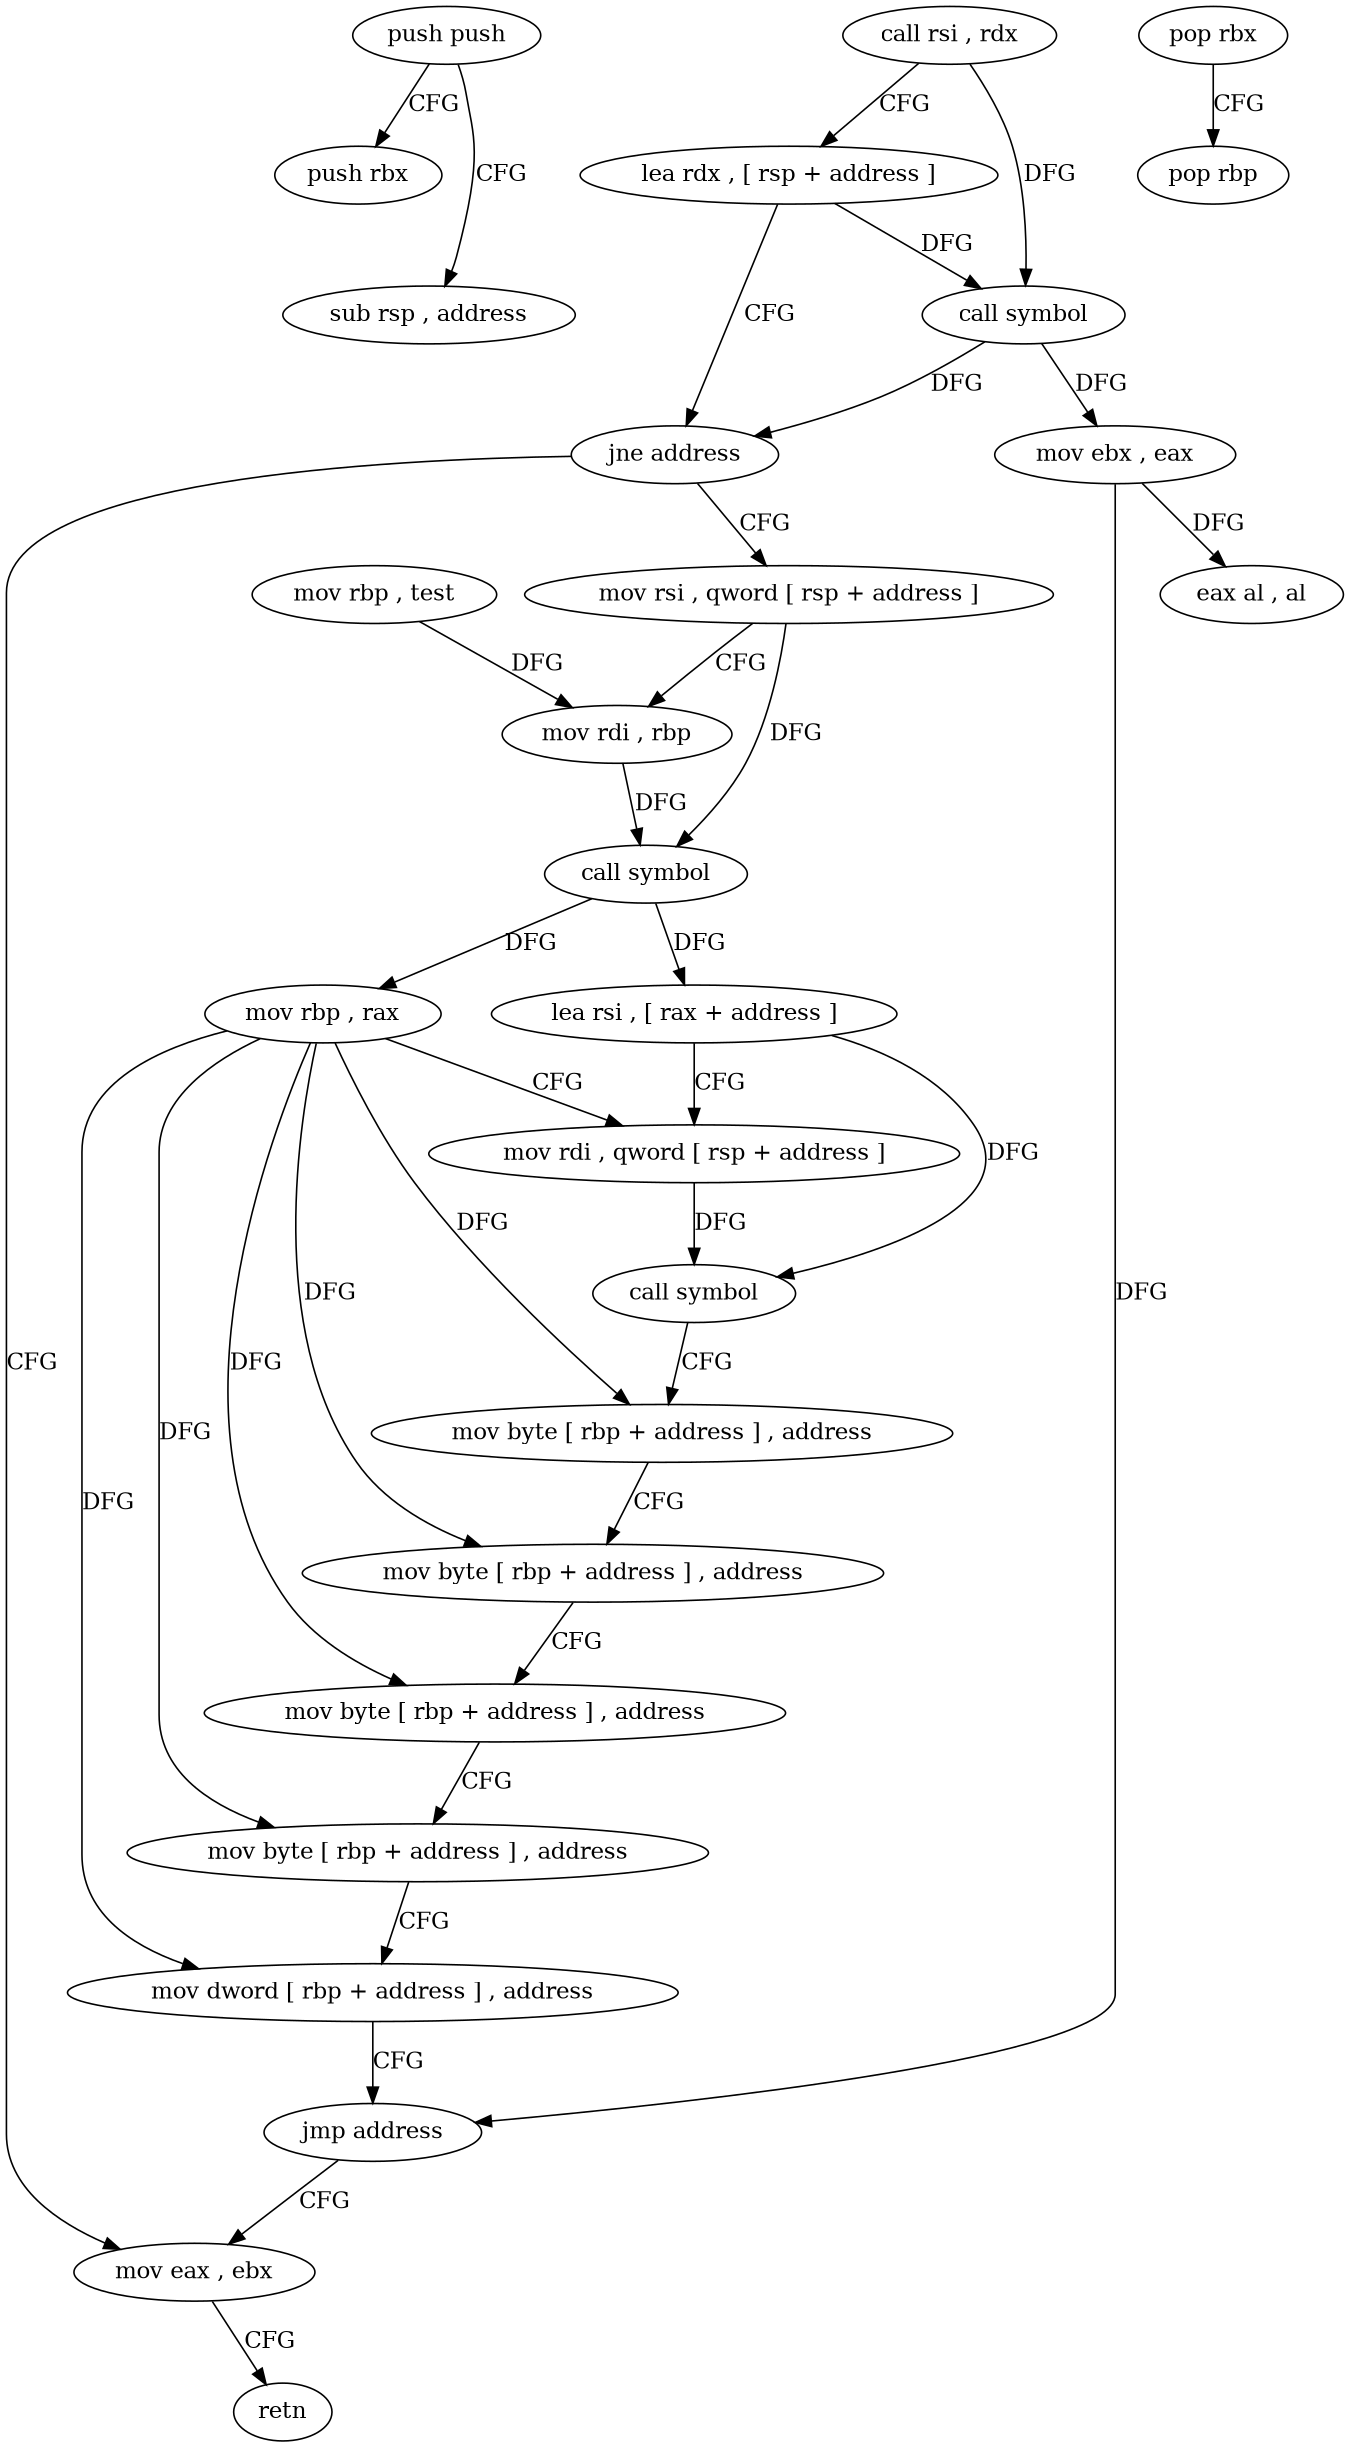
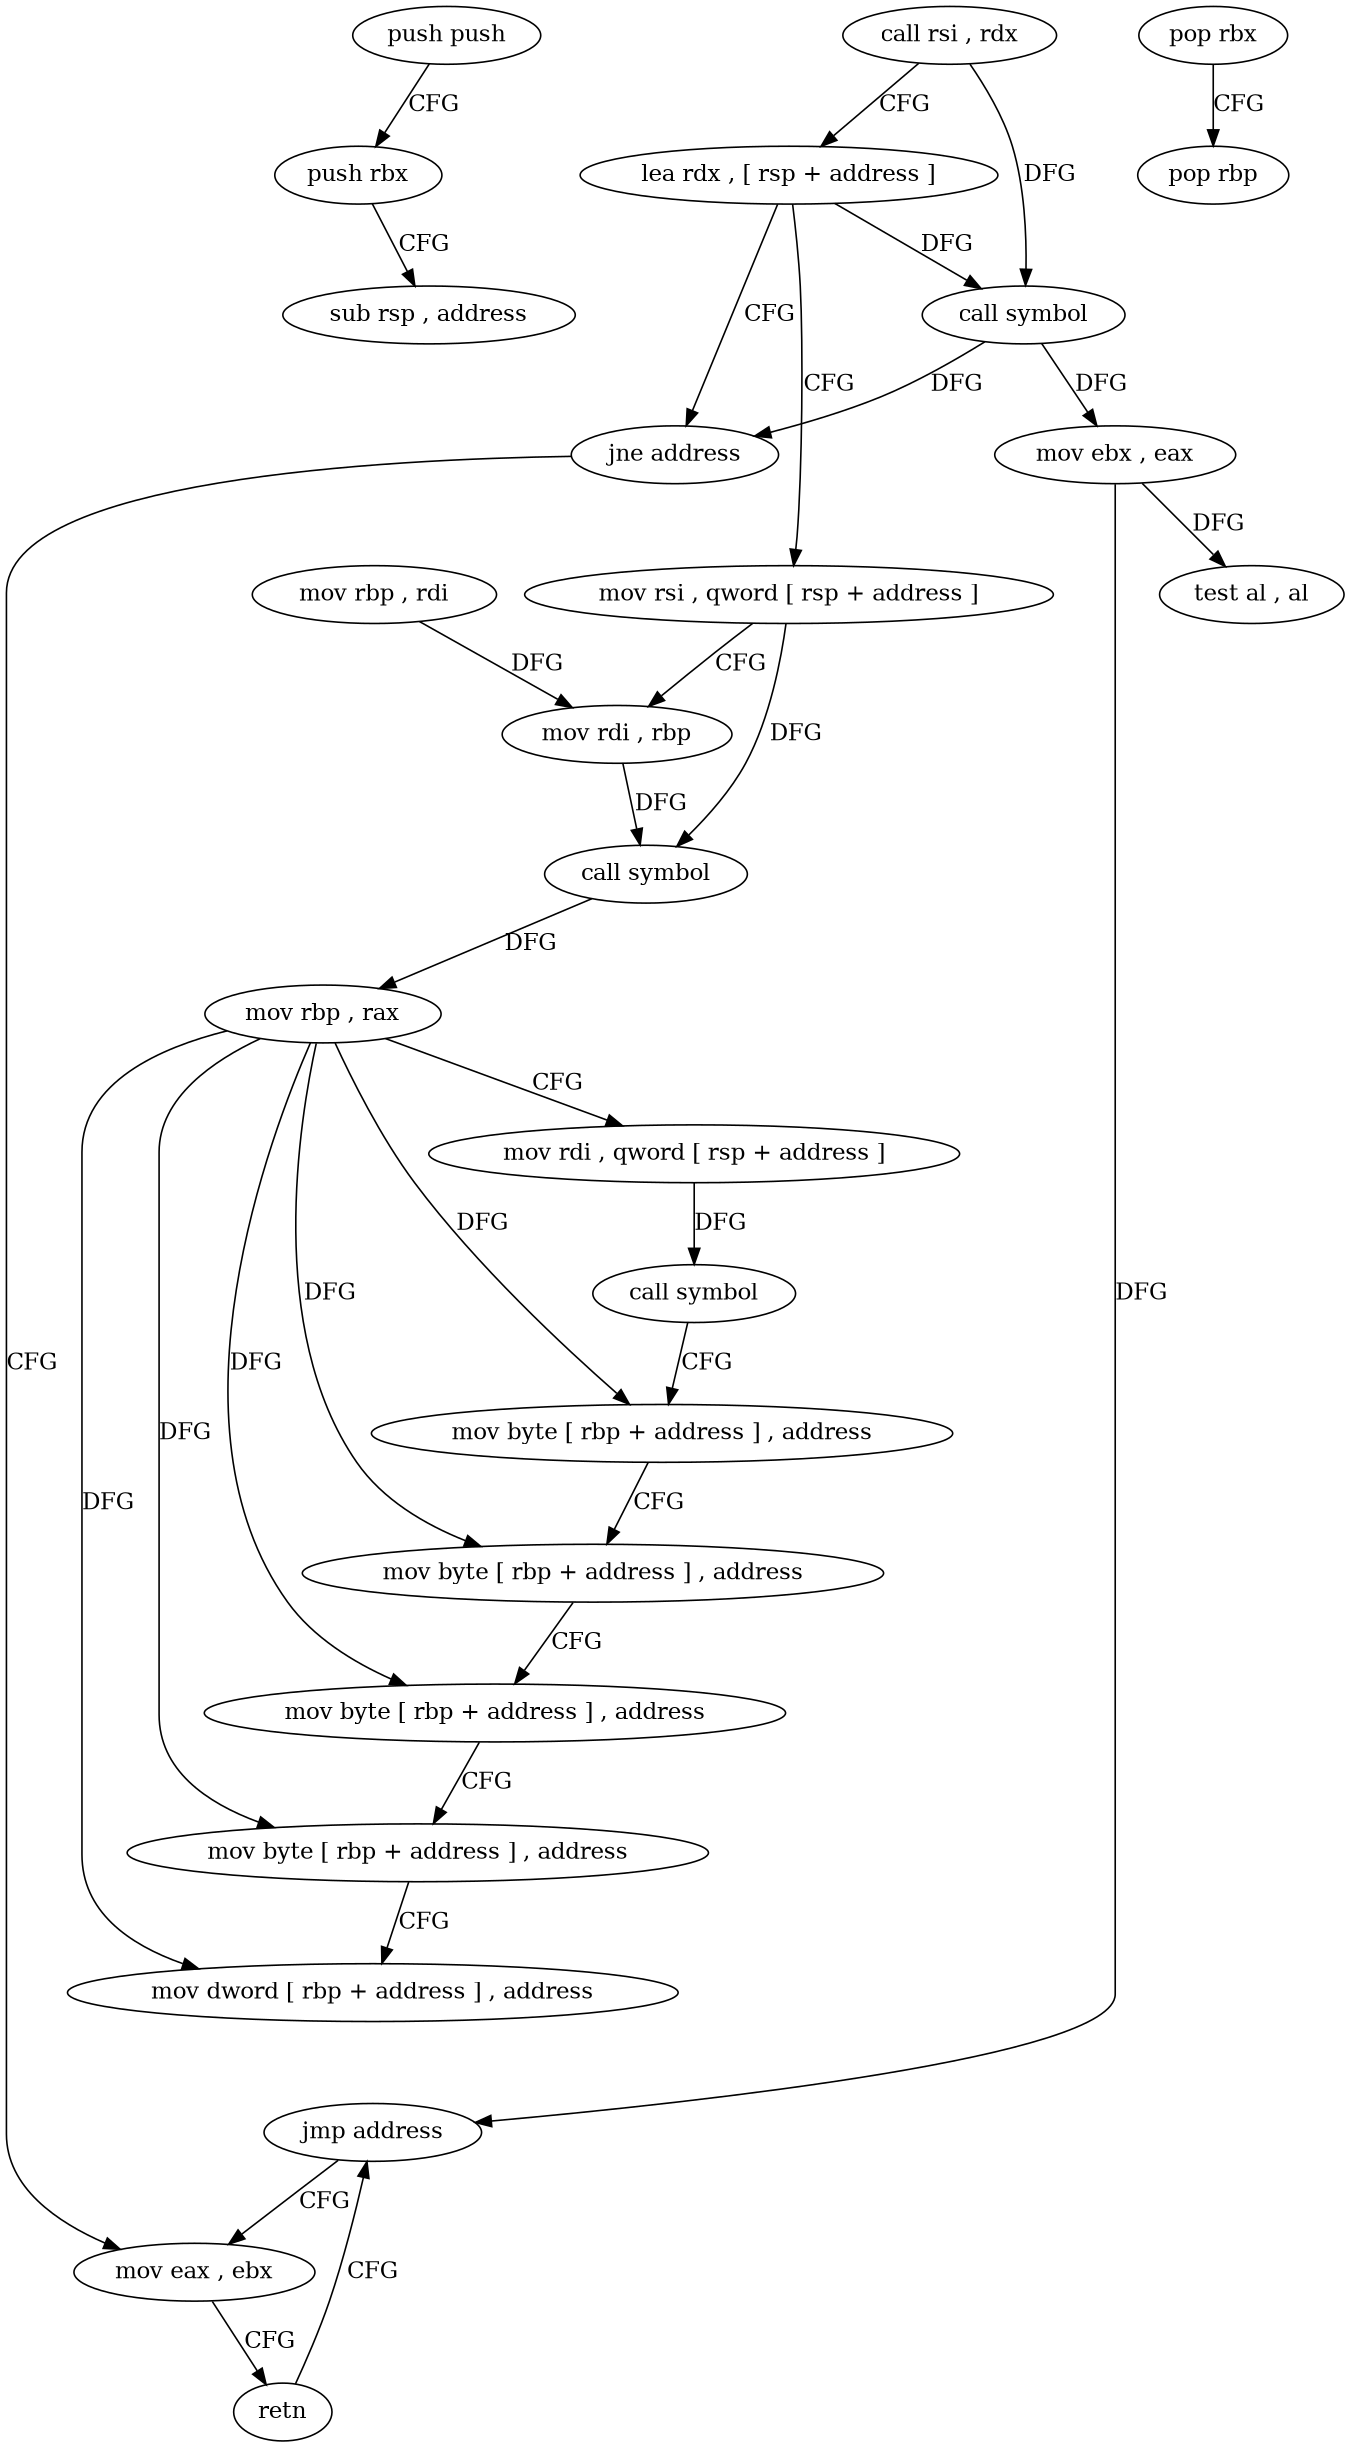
(474, 168) -> (390, 238)
(727, 518) -> (802, 377)
(374, 595) -> (374, 595)
(1252, 595) -> (1252, 595)
(694, 1014) -> none
(373, 2054) -> (335, 2283)
